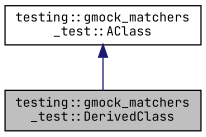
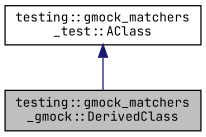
(103, 111) -> (103, 111)
